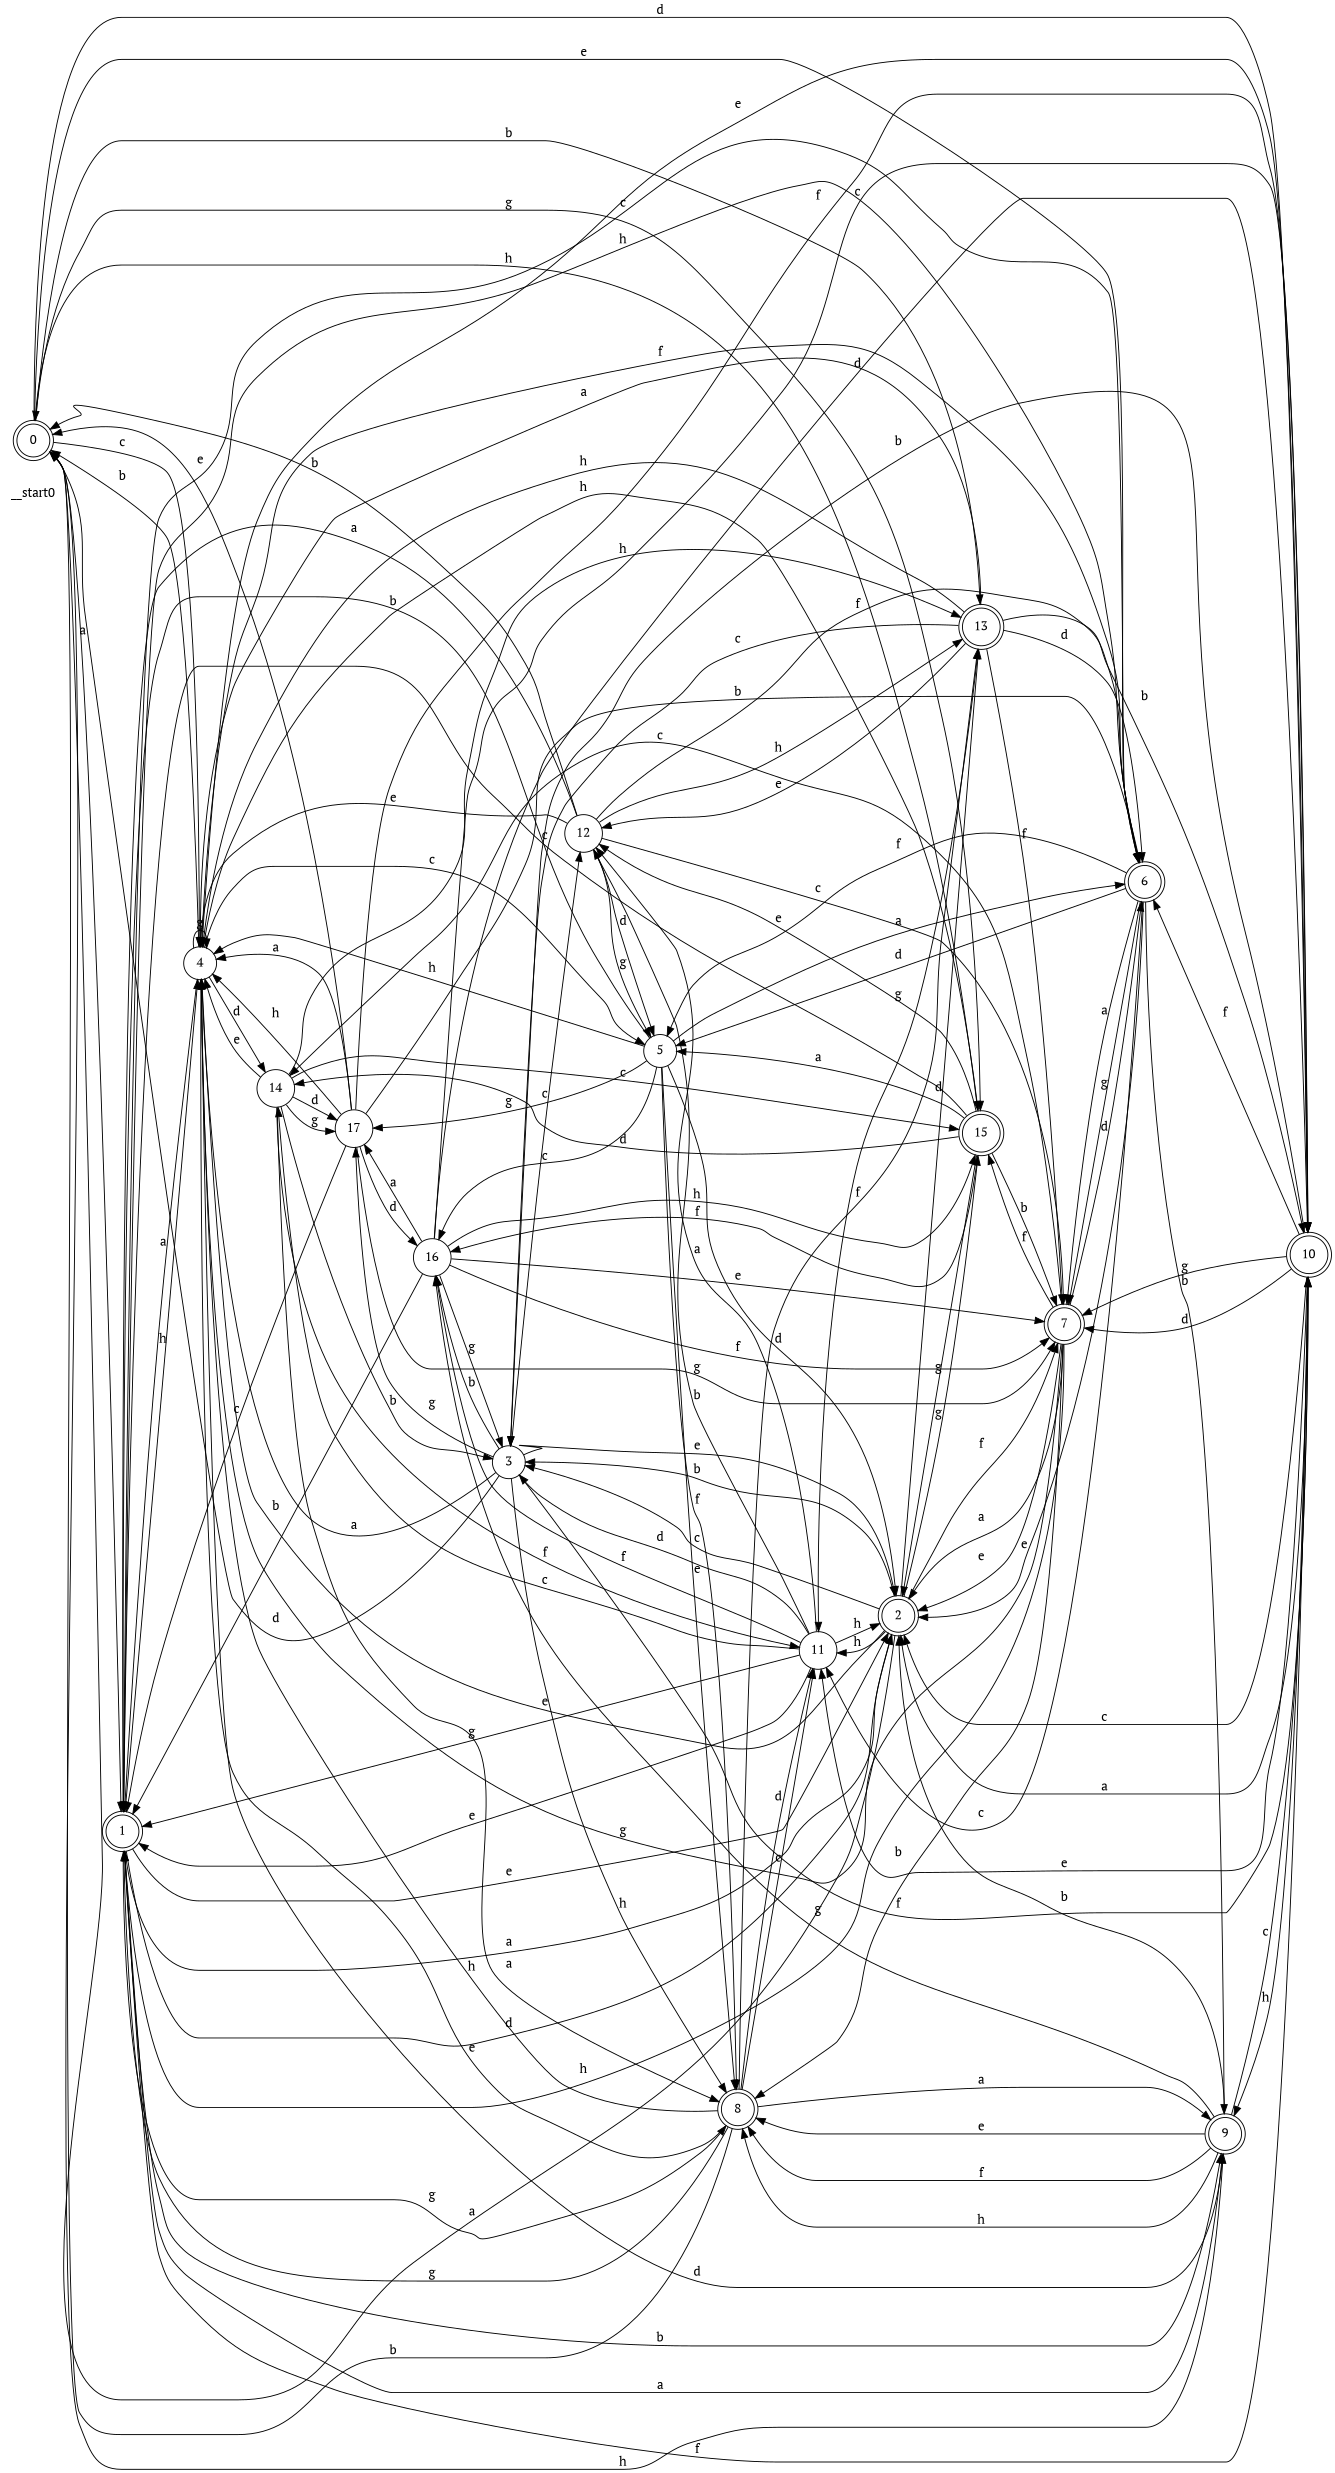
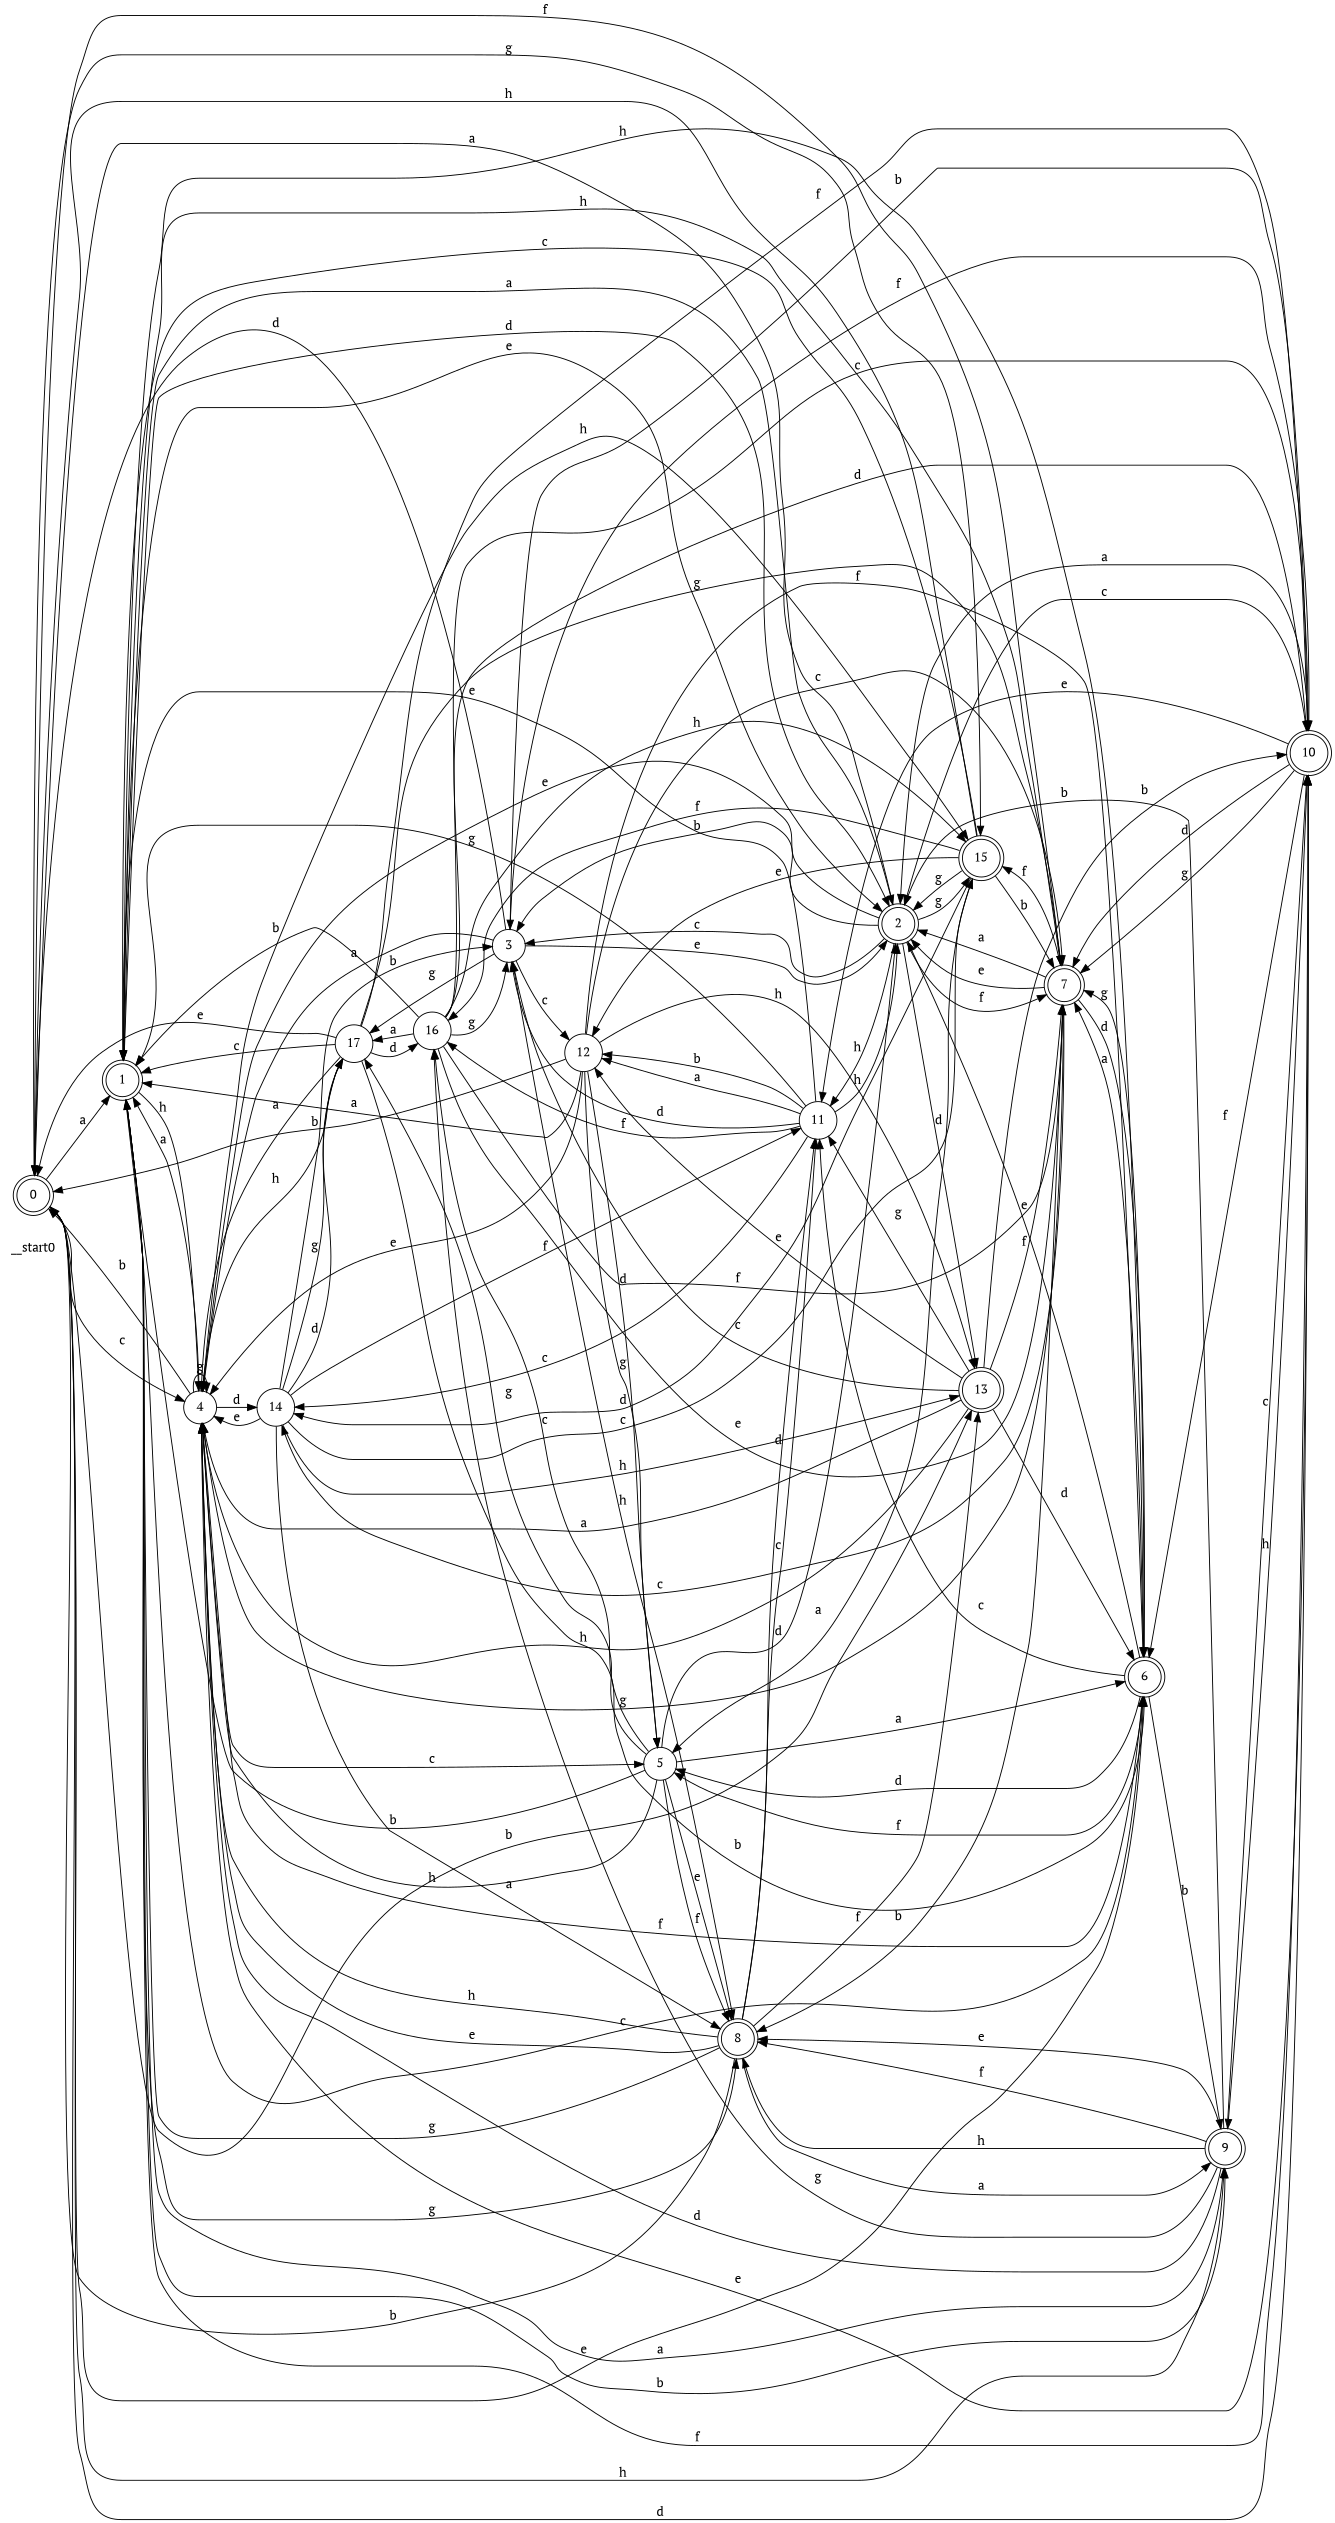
none -> (331, 16)
(463, 1379) -> none
